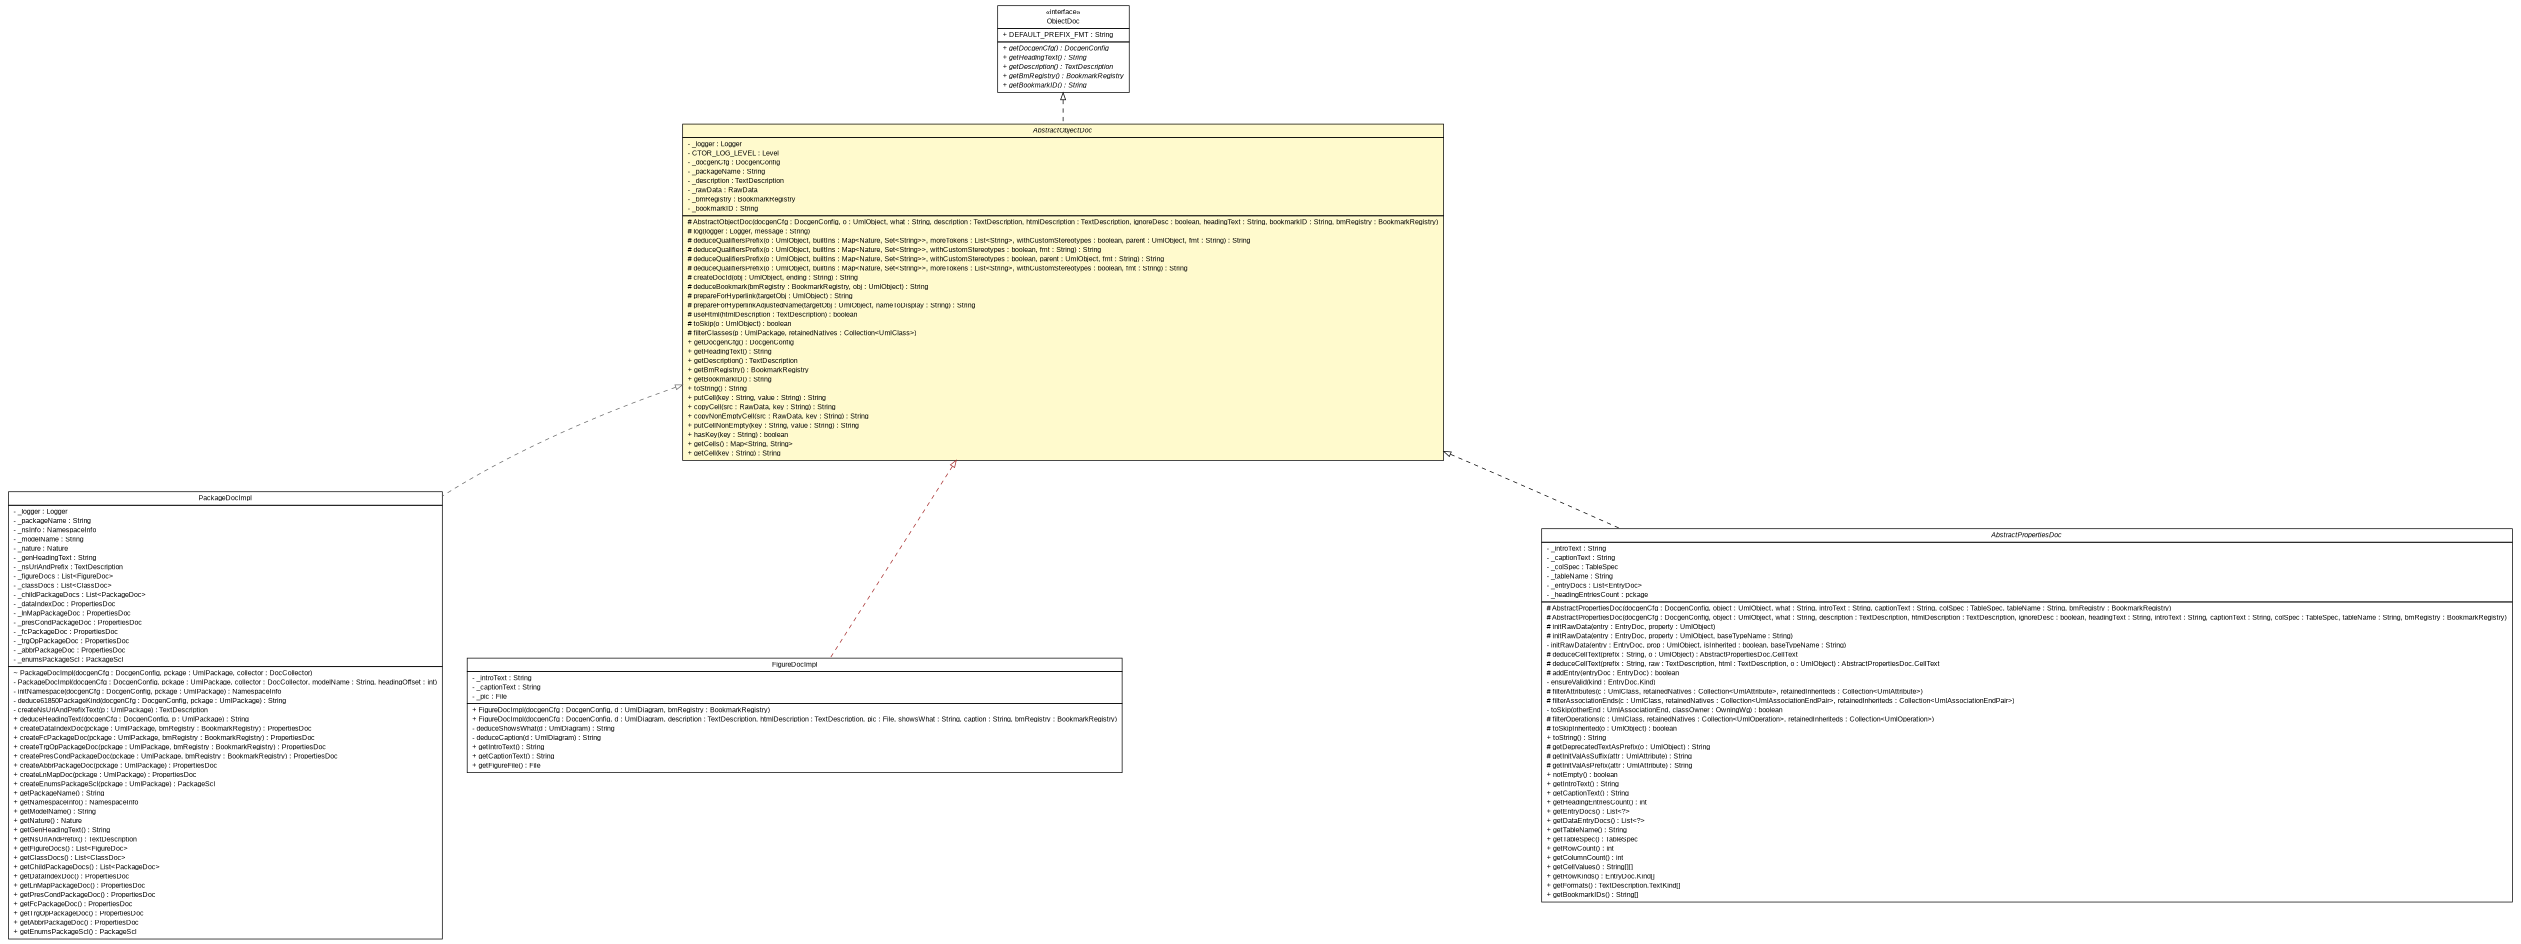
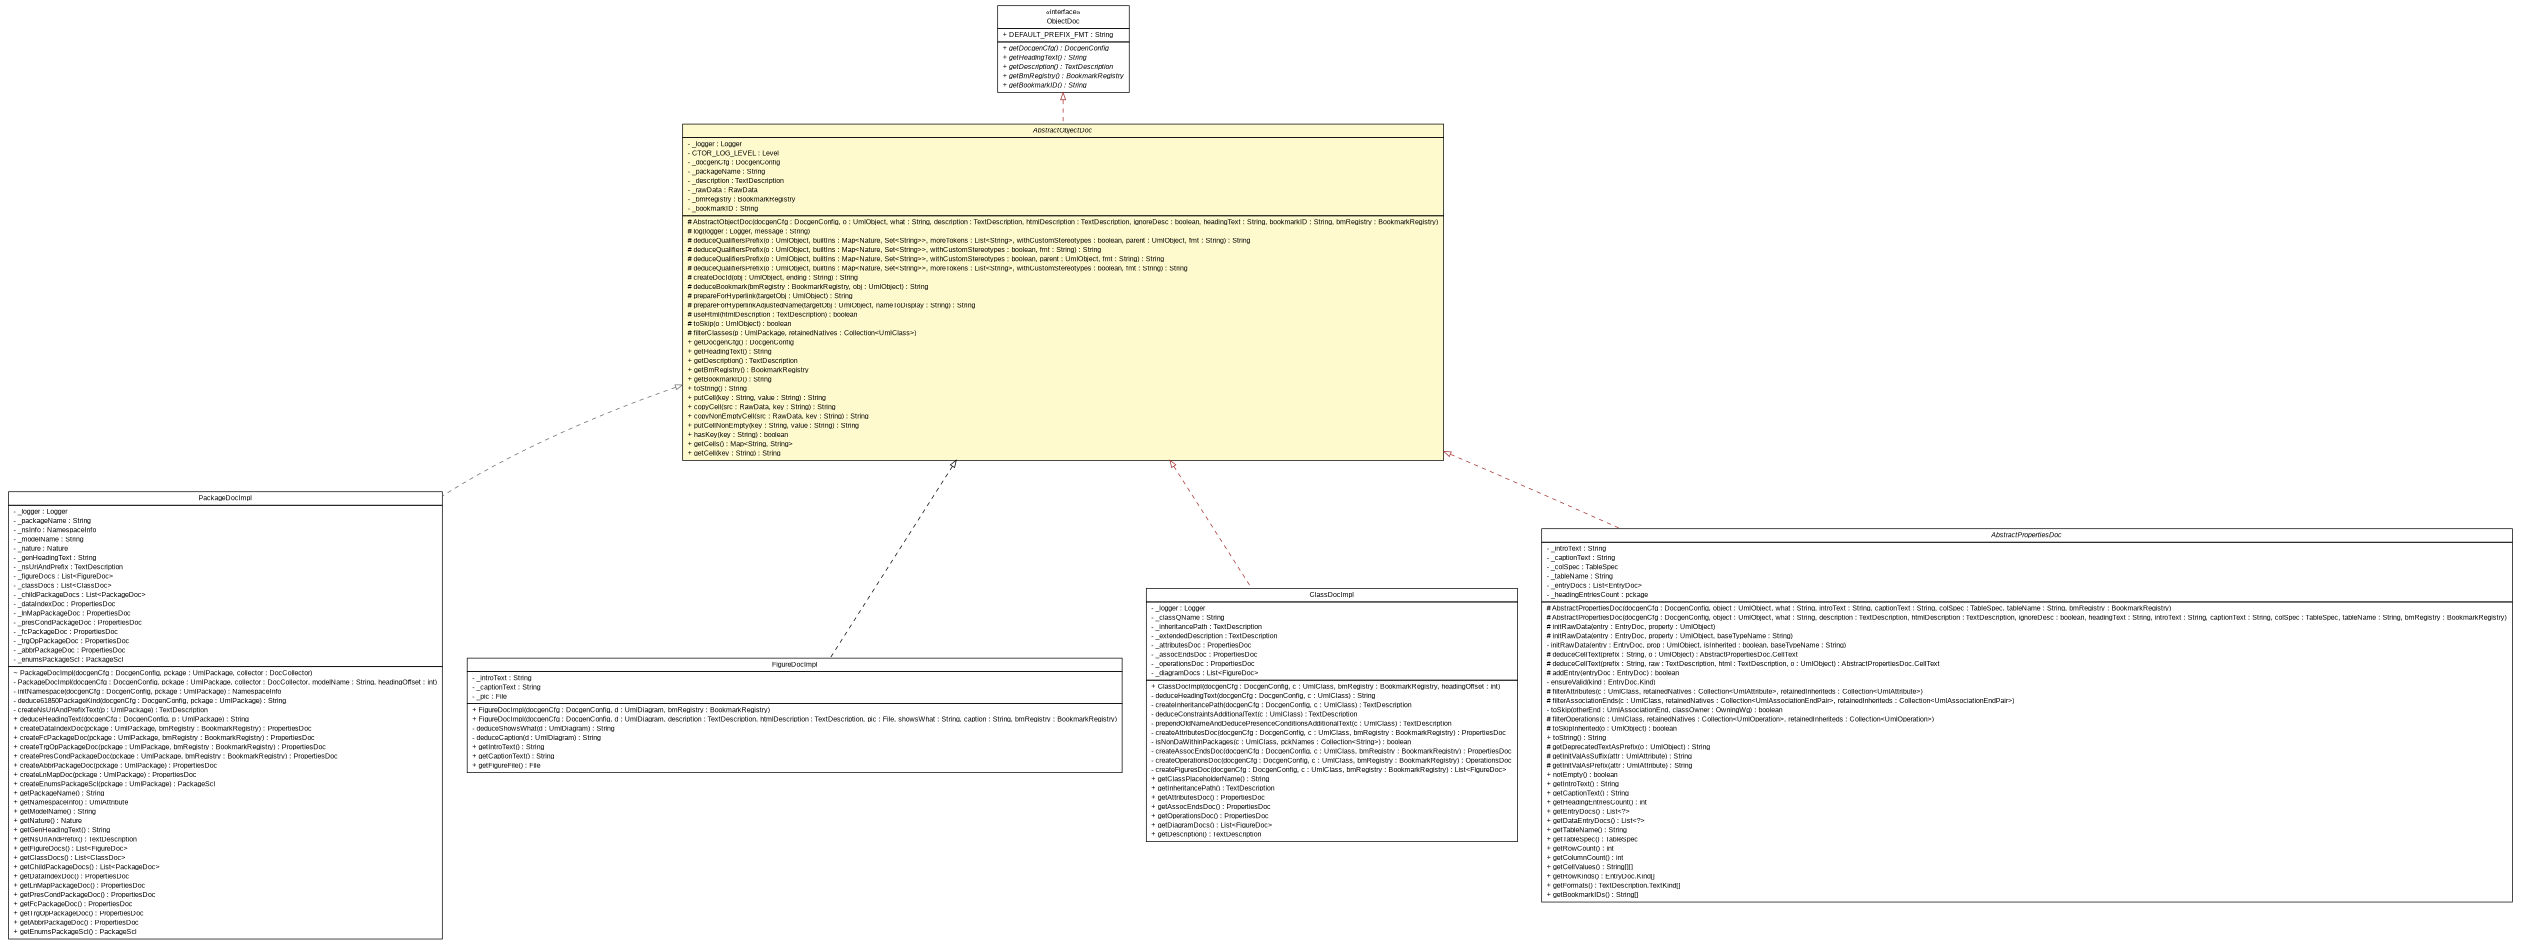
(1063, 112) -> (1063, 112)
(1535, 491) -> (1535, 491)
(891, 562) -> (891, 562)
none -> (1332, 715)
(76, 802) -> (71, 802)
